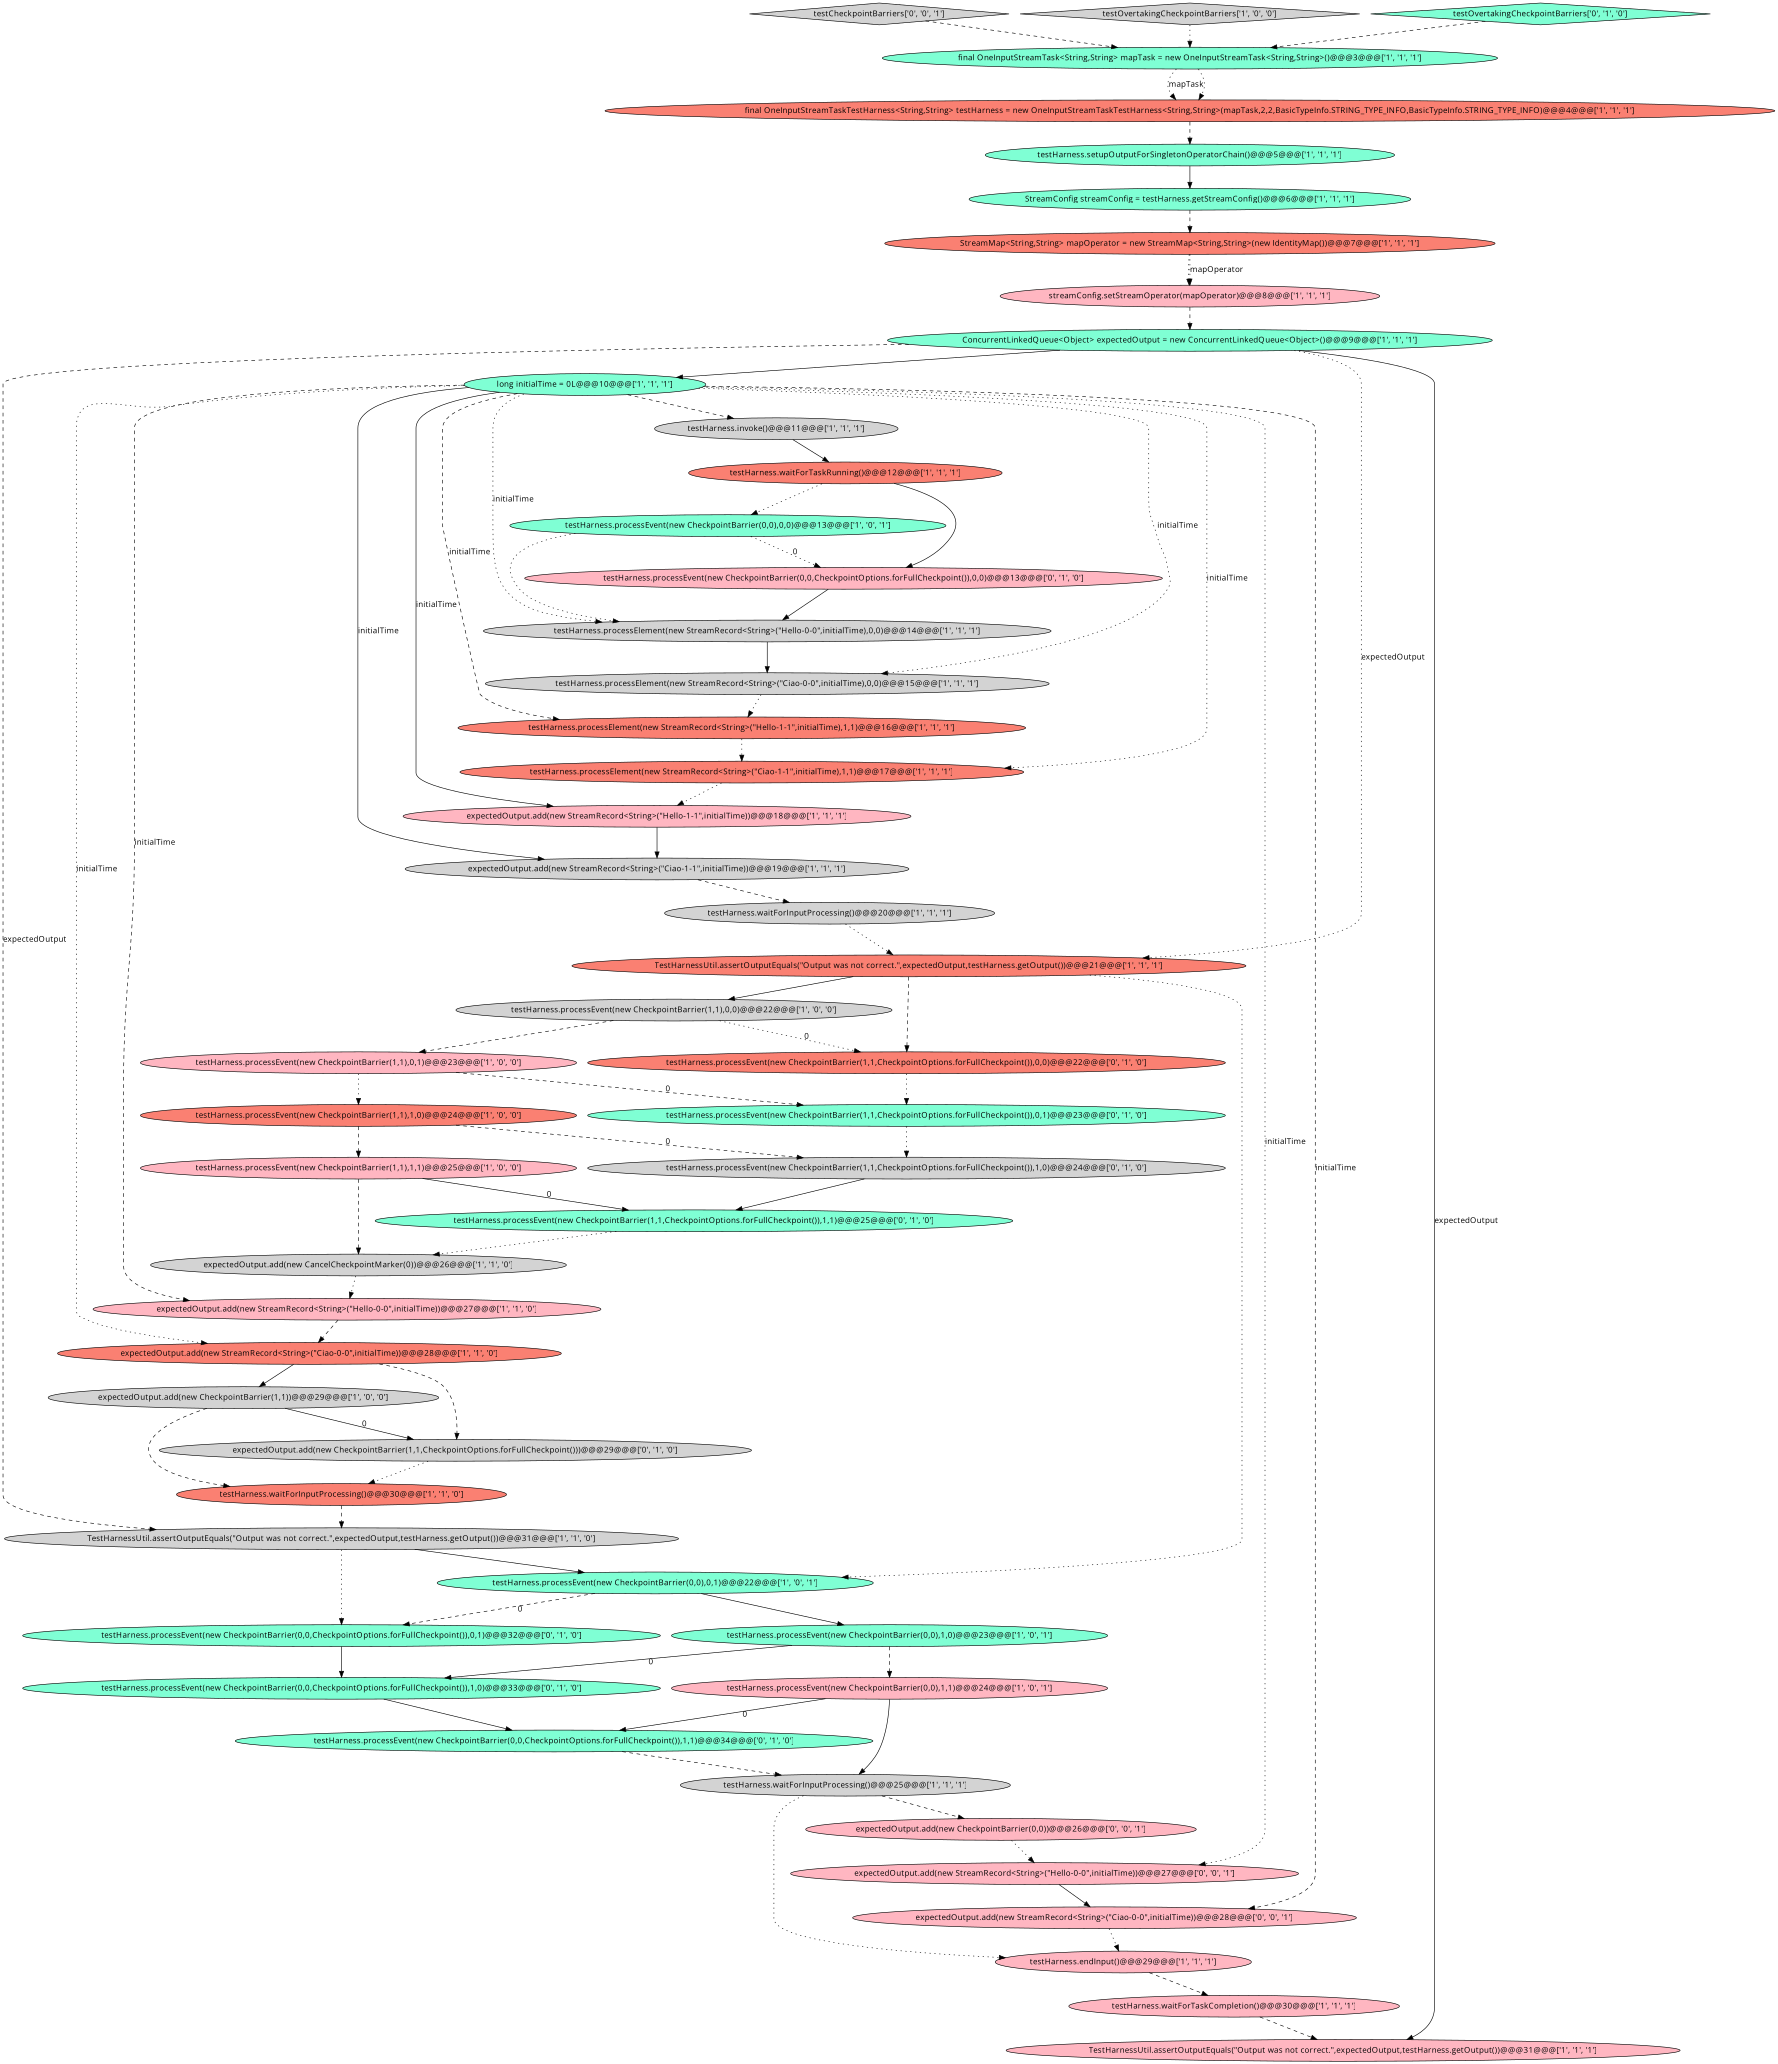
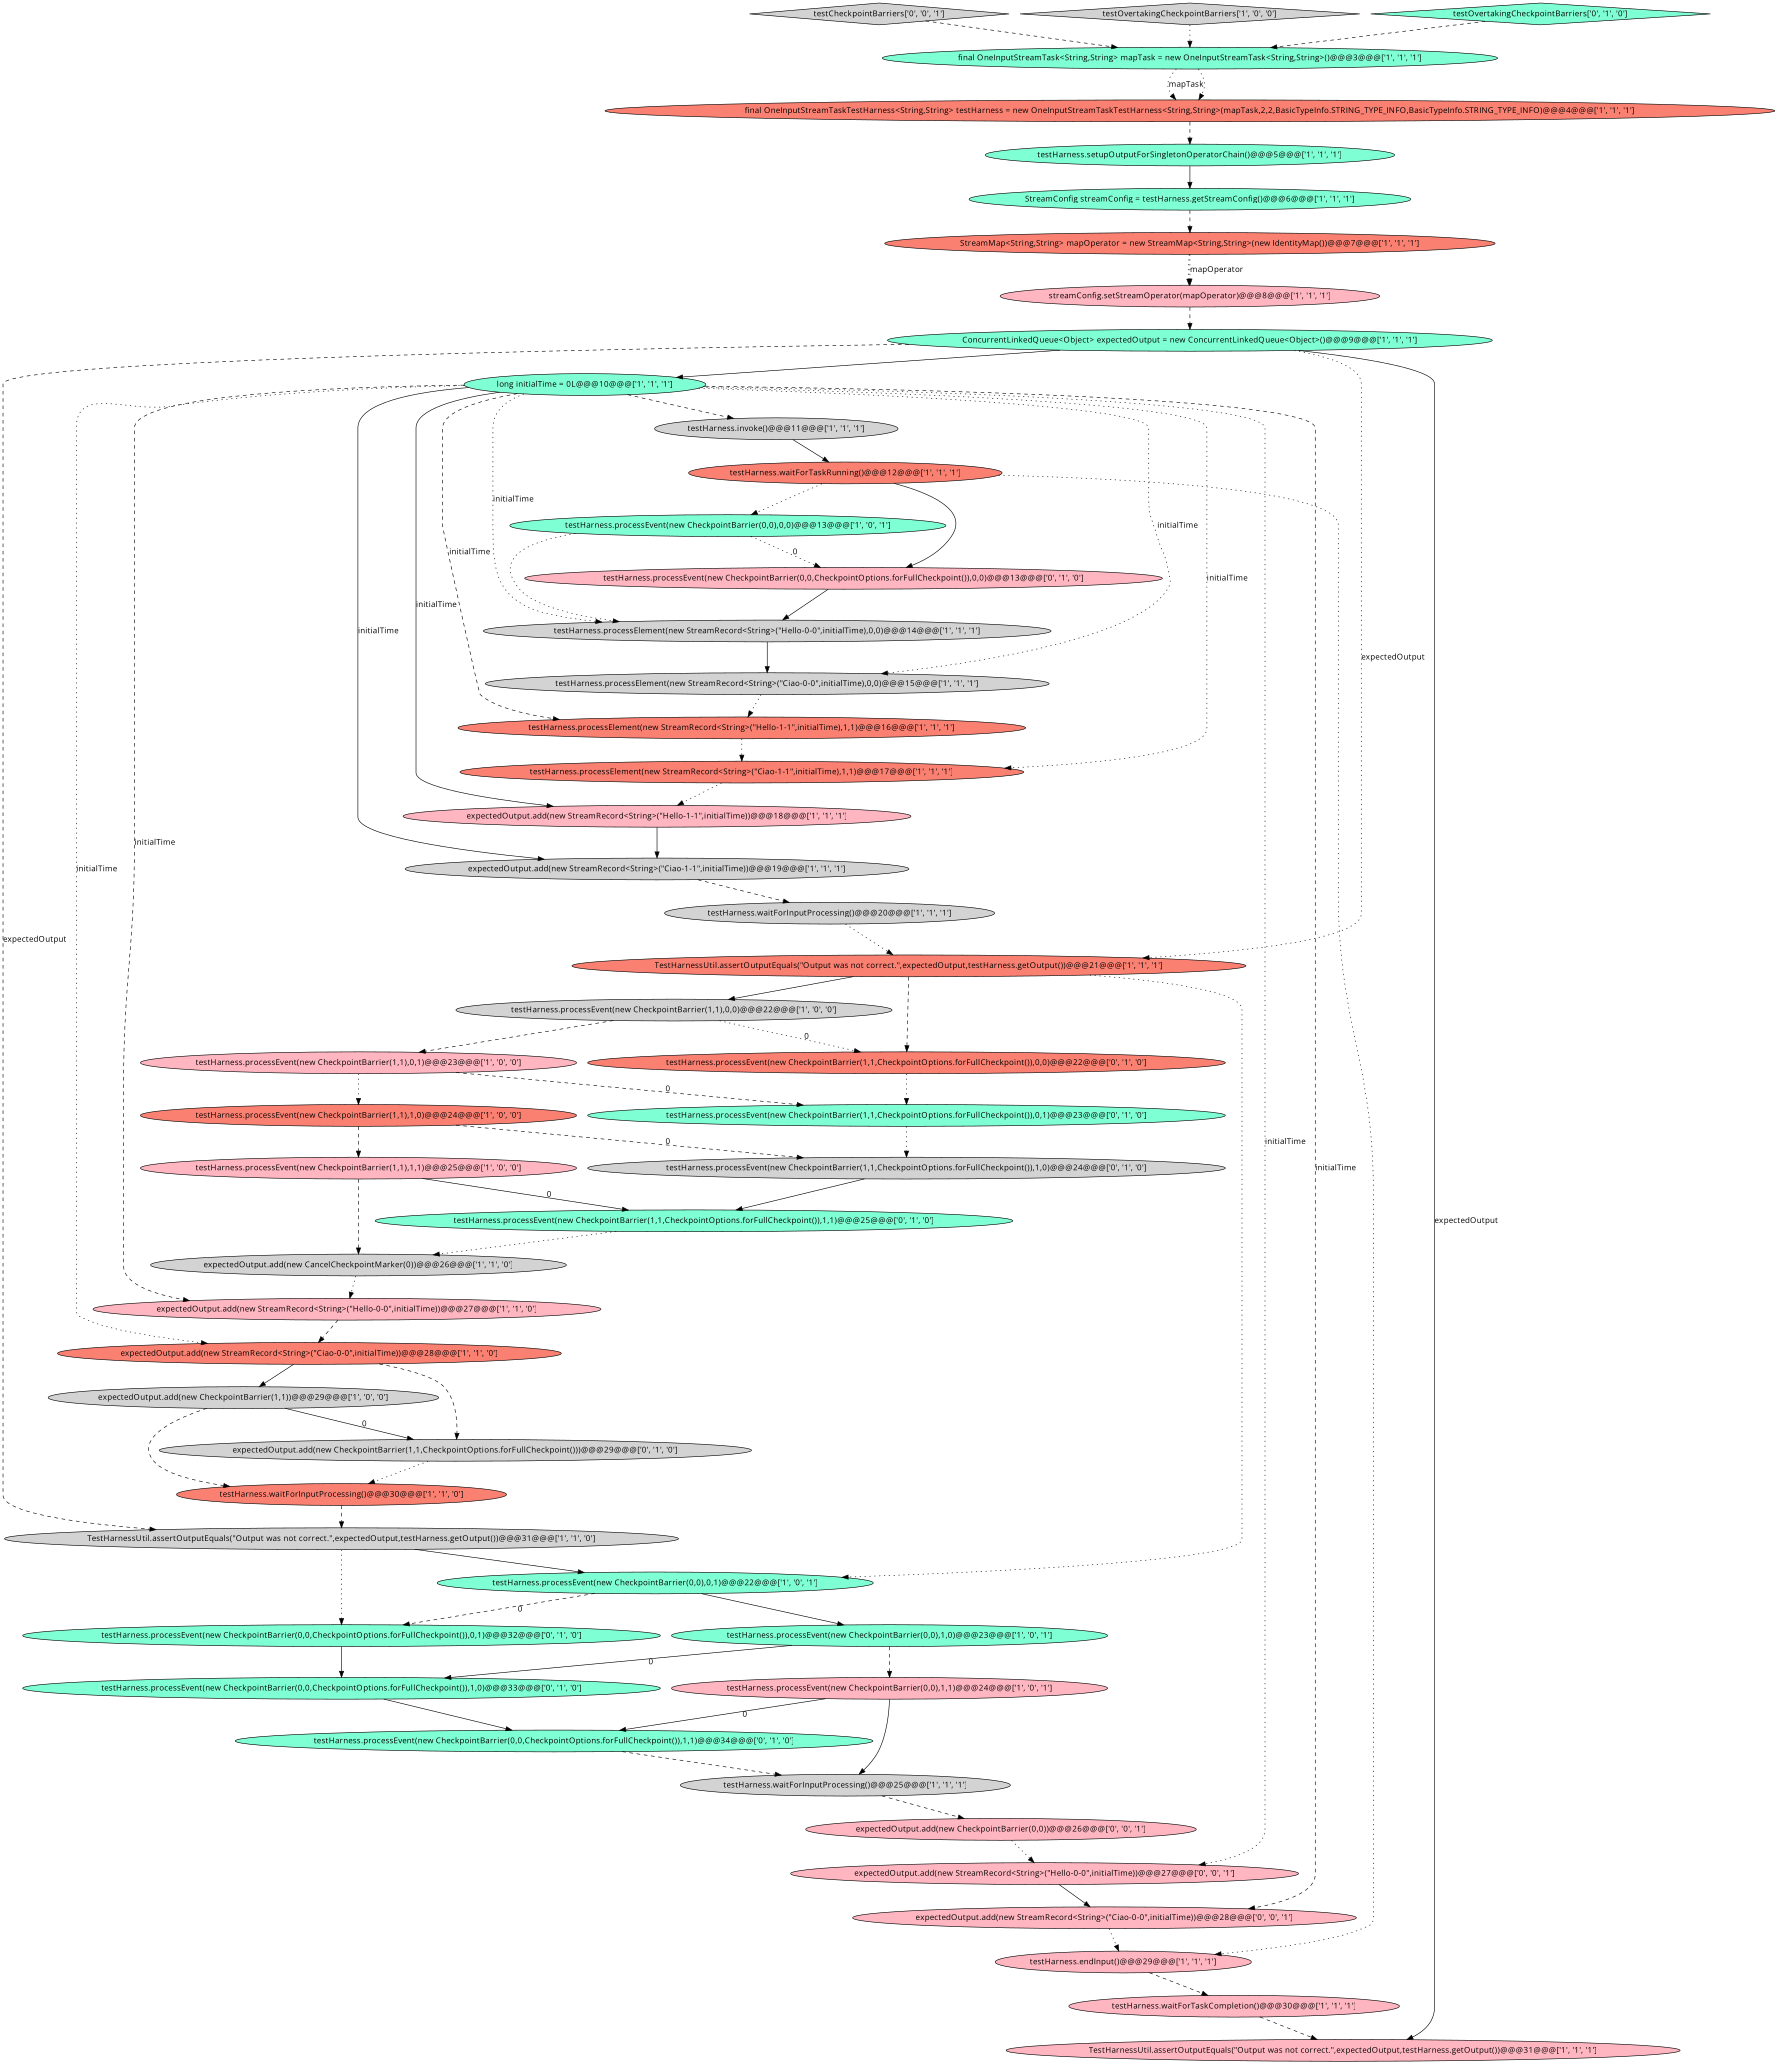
(815, 1939) -> (1370, 1126)
